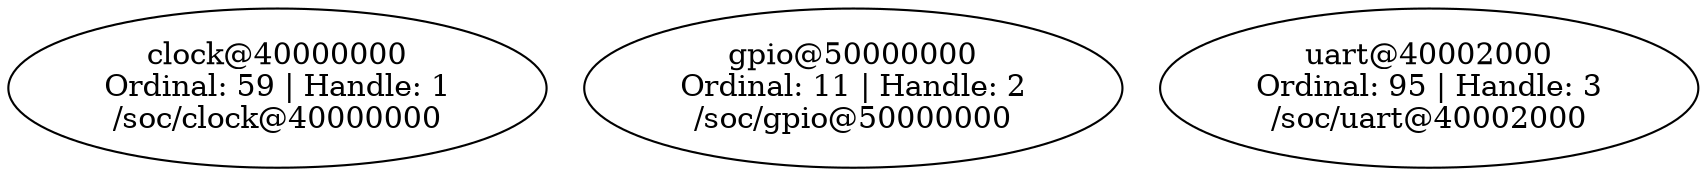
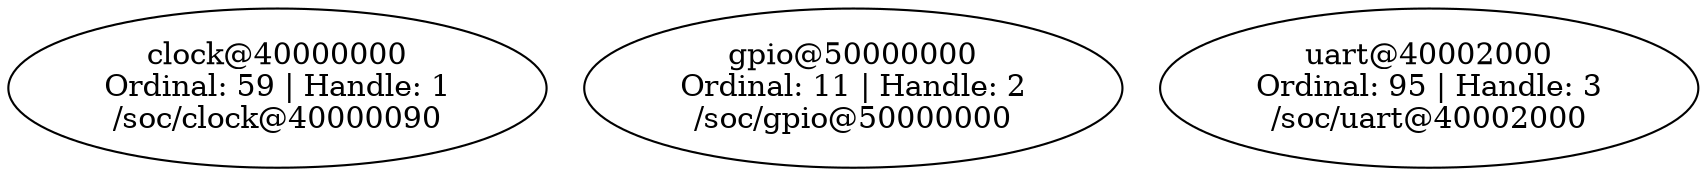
(277, 88) -> (277, 88)
